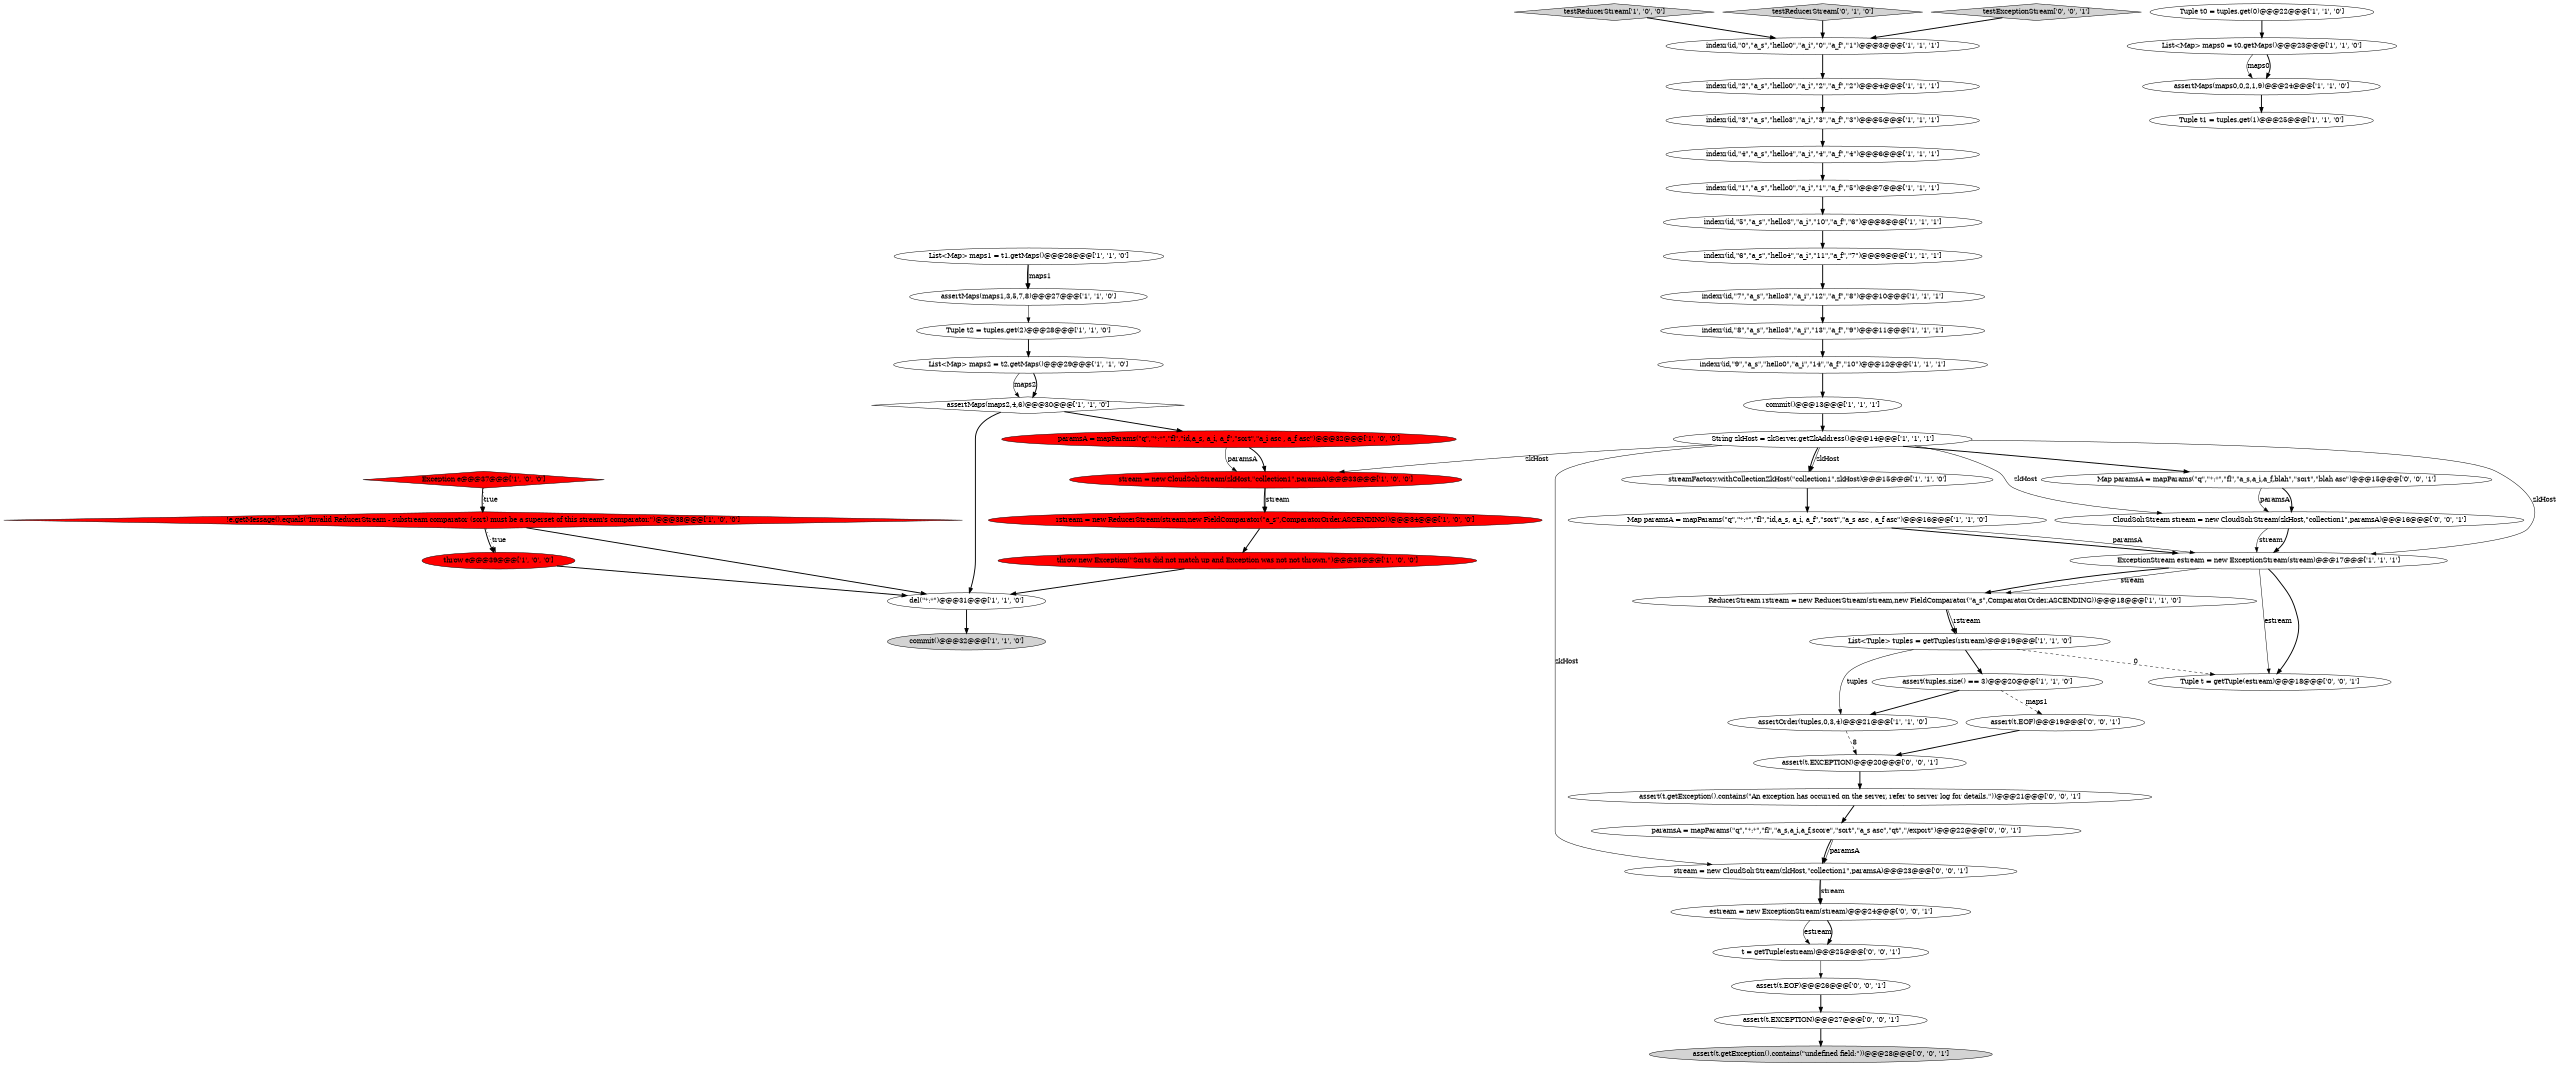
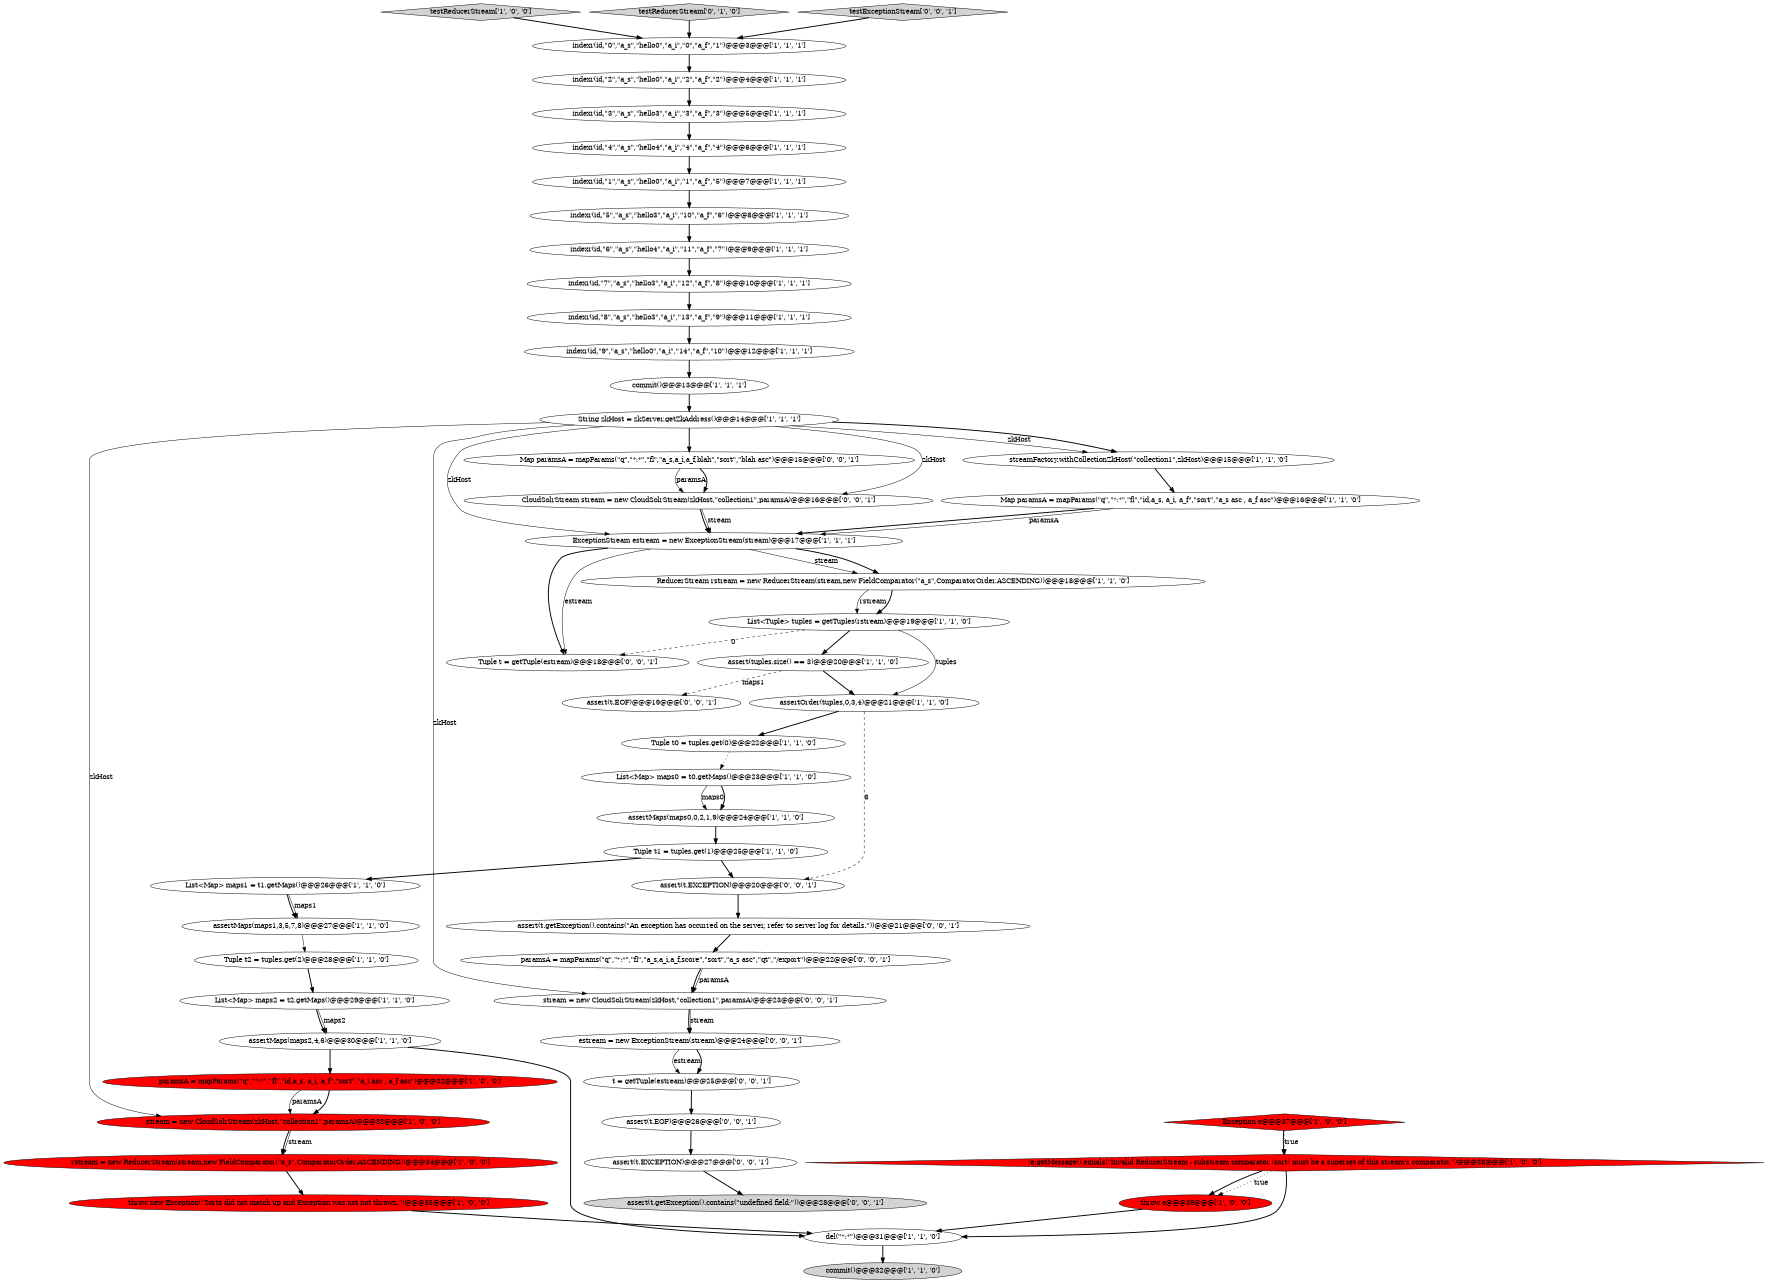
(2262, 27) -> (726, 758)
(1028, 405) -> (330, 1041)
none -> (801, 723)
(1960, 742) -> (726, 867)
none -> (506, 868)
(1821, 967) -> (691, 1100)
